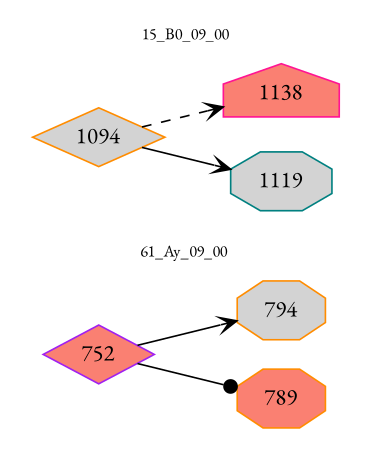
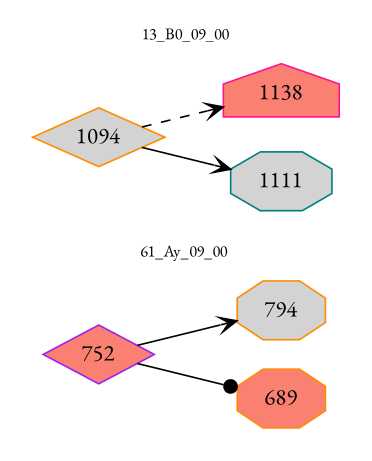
(186, 35) -> (186, 35)
(281, 181) -> (281, 181)
(281, 399) -> (281, 399)
